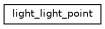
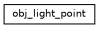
(53, 14) -> (49, 14)
